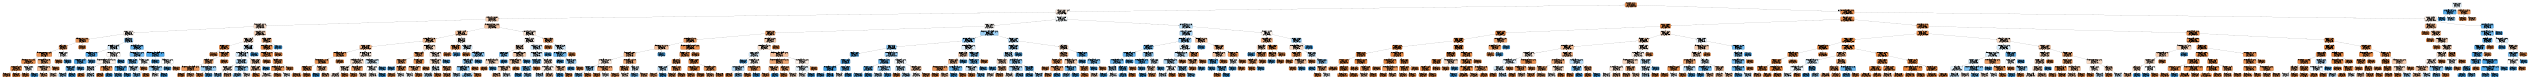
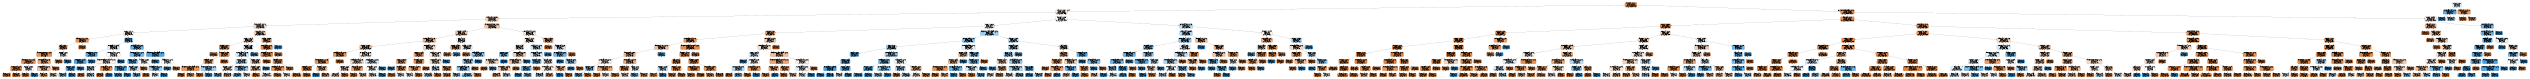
(1066, 75) -> (1066, 75)
